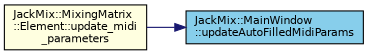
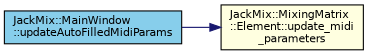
(161, 27) -> (196, 27)
